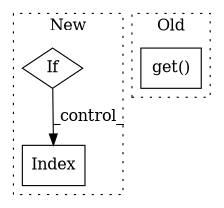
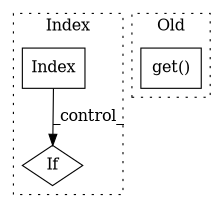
(68, 26) -> (68, 26)
(53, 111) -> (53, 111)
